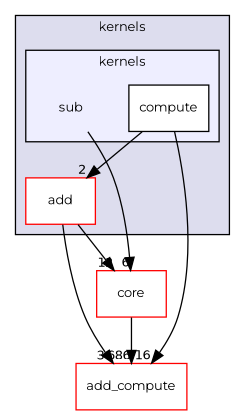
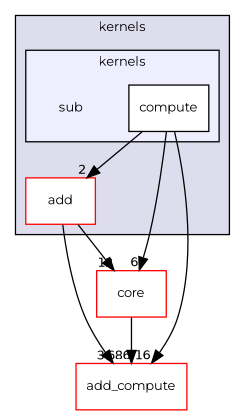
(118, 191) -> (157, 195)
